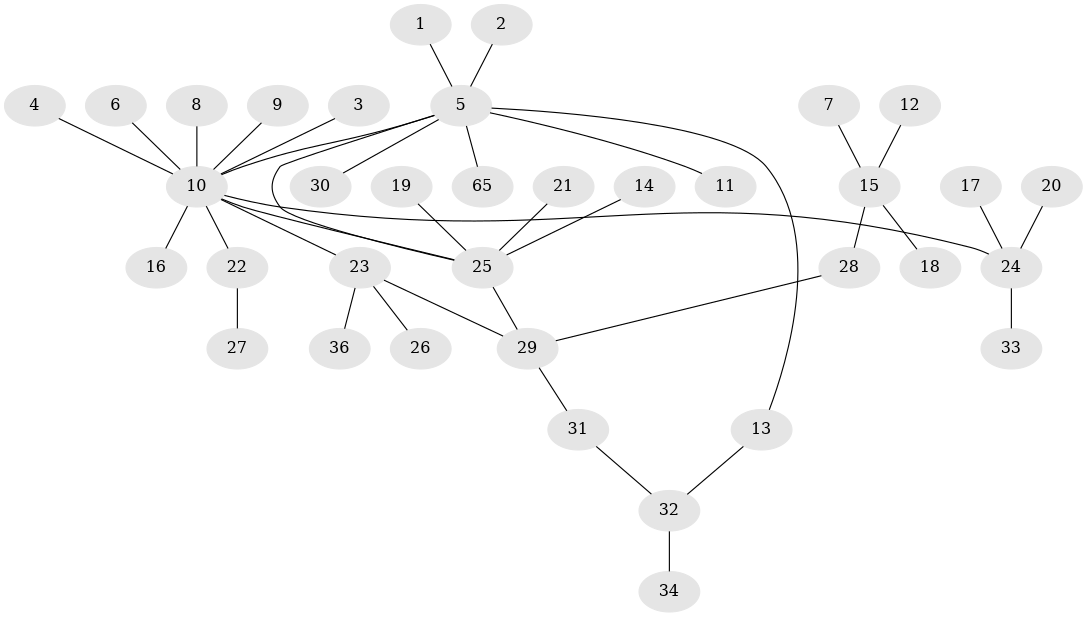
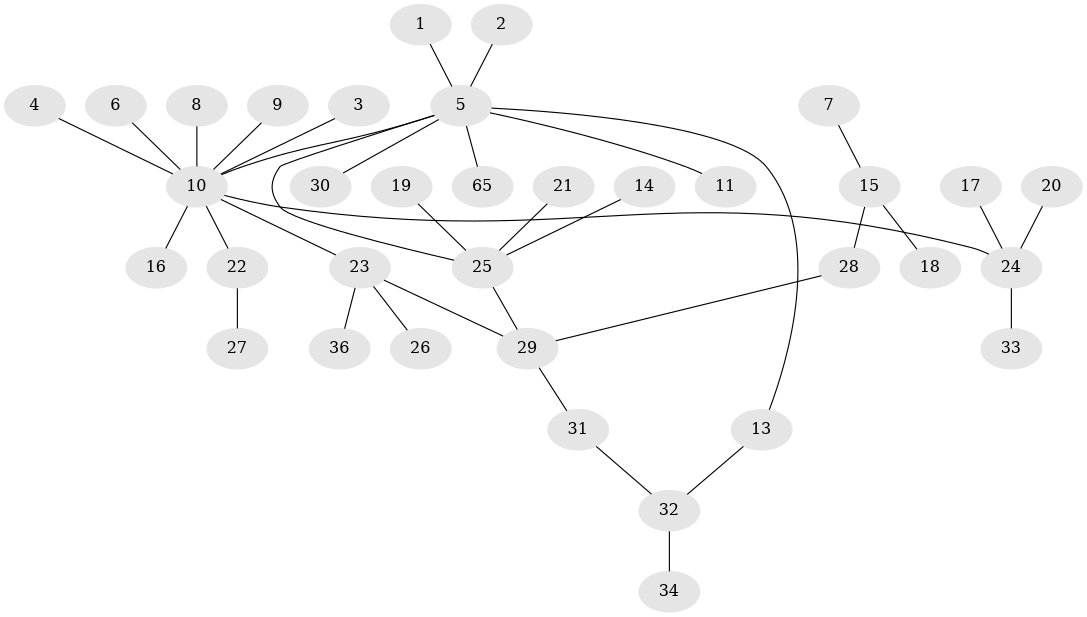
(910, 106) -> none
(279, 217) -> none
